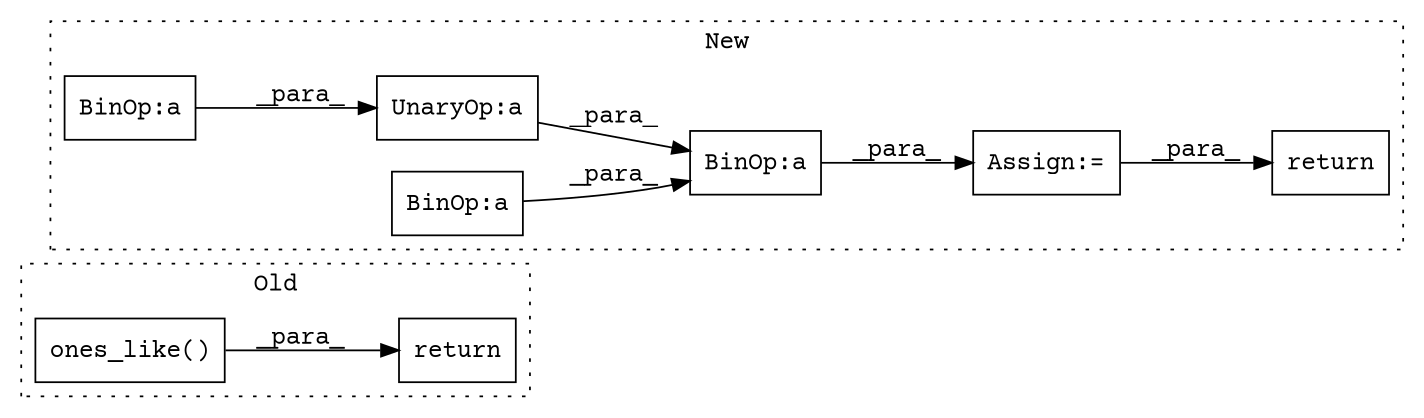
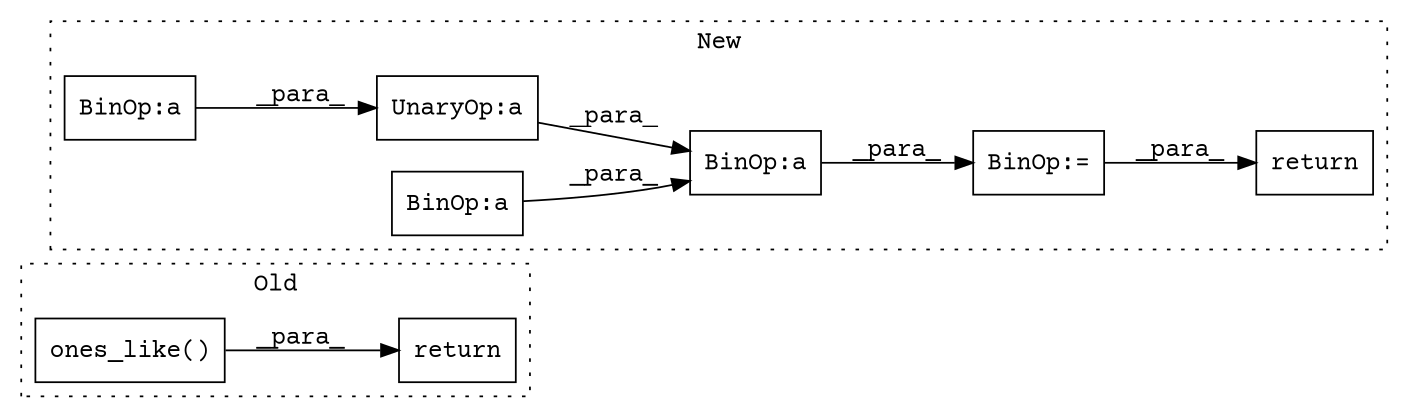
(1047, 163) -> (1039, 163)
